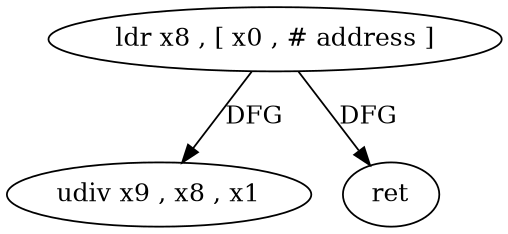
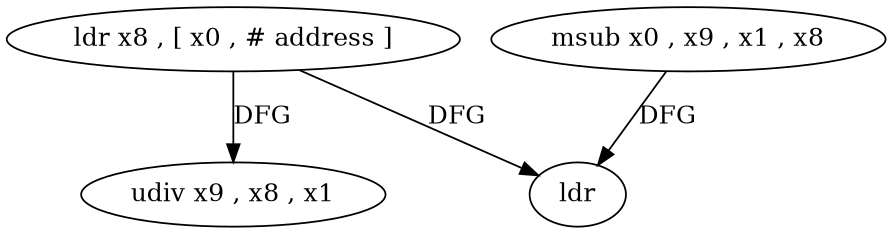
none -> (688, 39)
(391, 195) -> (578, 195)
